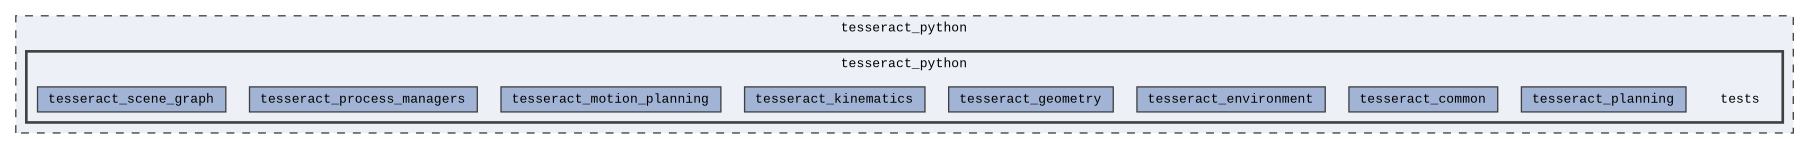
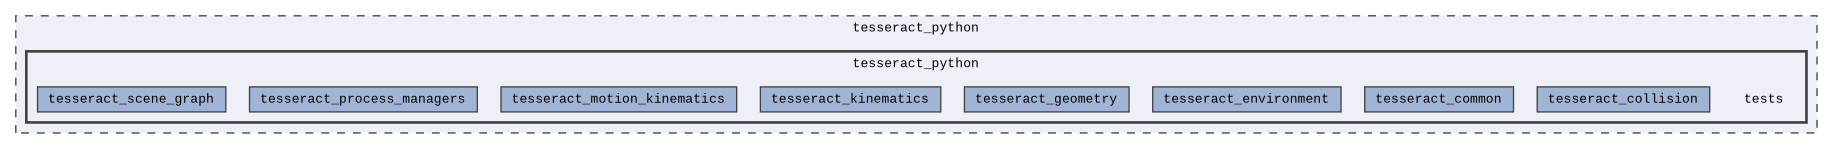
(611, 99) -> (619, 99)
(1604, 99) -> (1623, 99)
